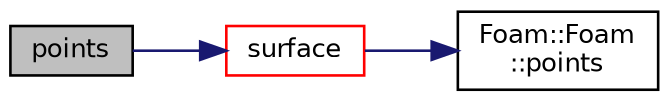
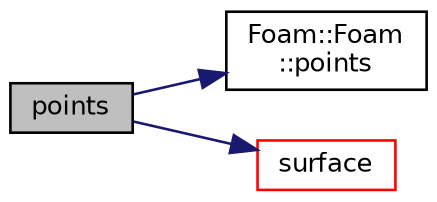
(398, 51) -> (167, 87)
